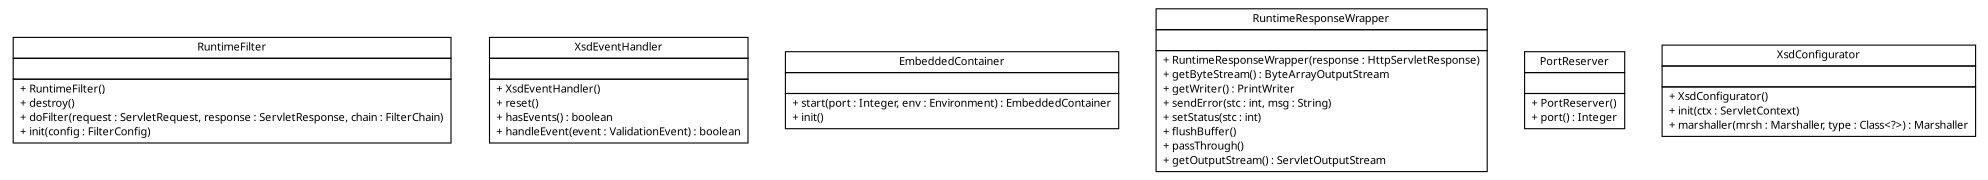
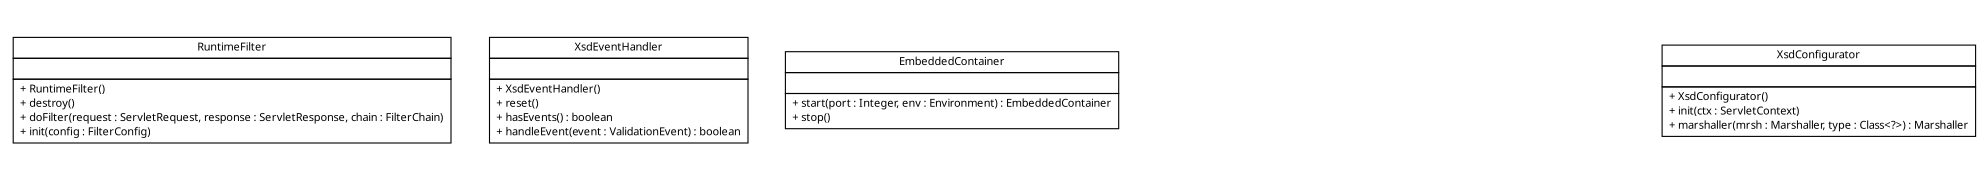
(1321, 90) -> none
(1574, 90) -> none
(809, 118) -> (812, 118)
